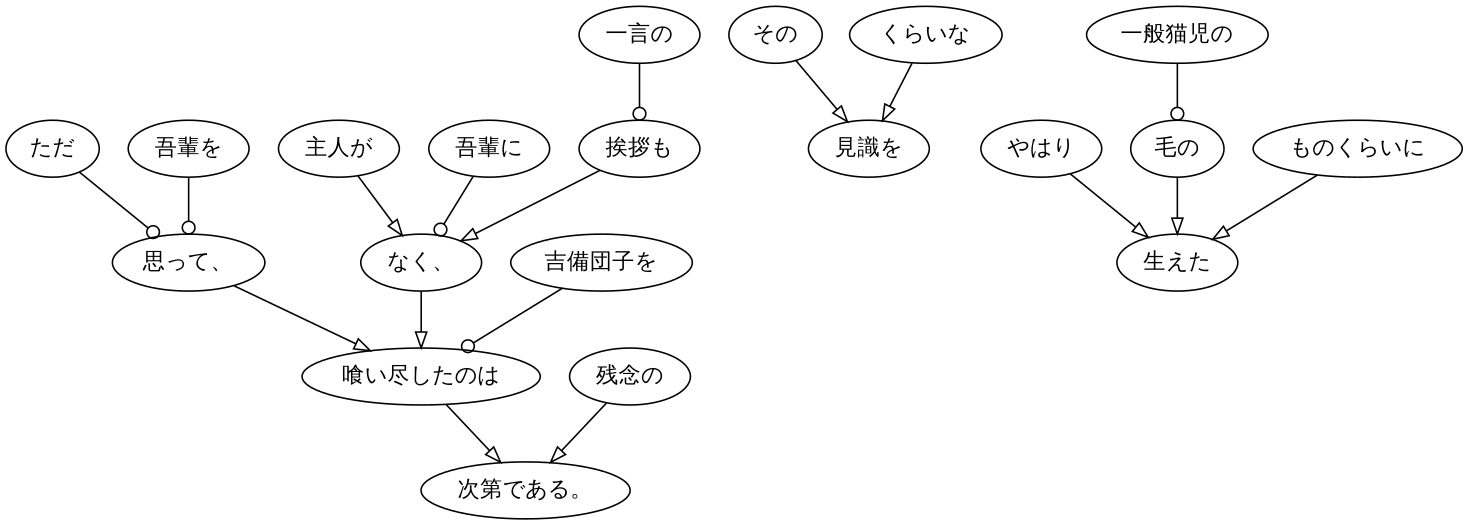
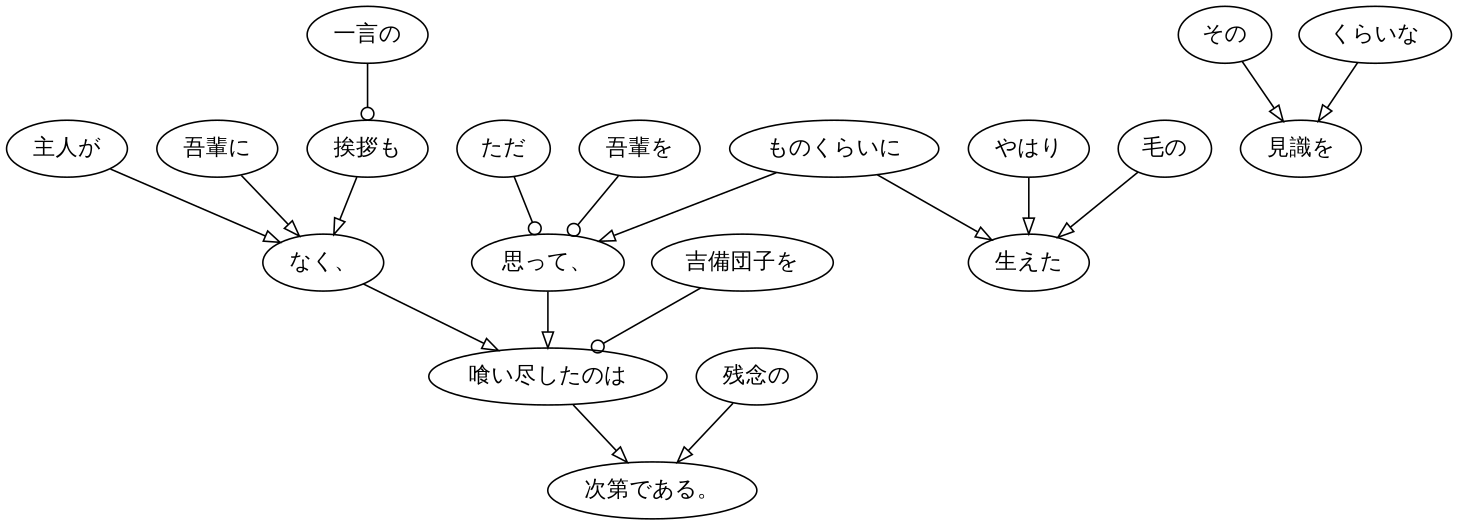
(1177, 35) -> none
(458, 200) -> (265, 200)
none -> (695, 204)
